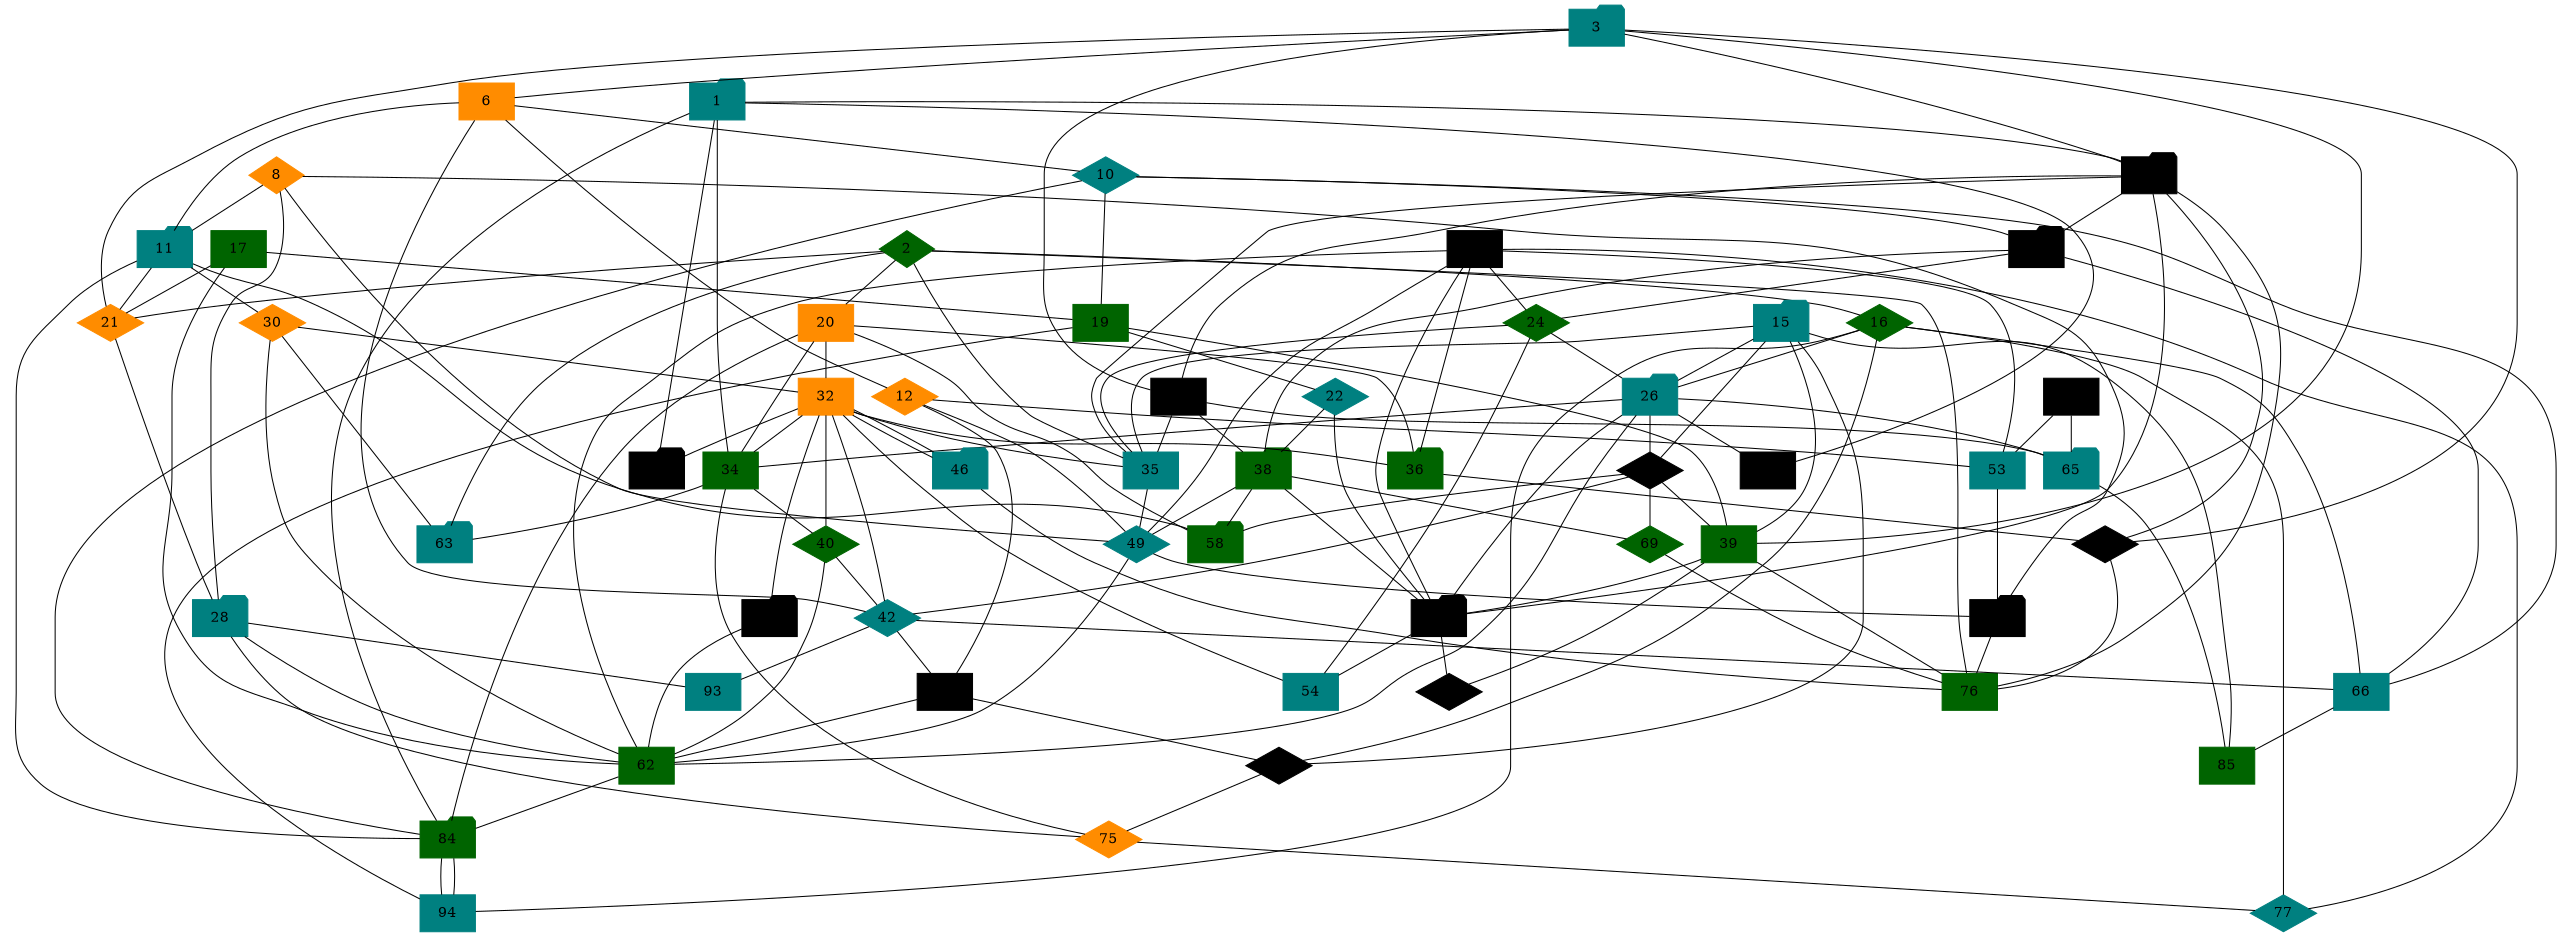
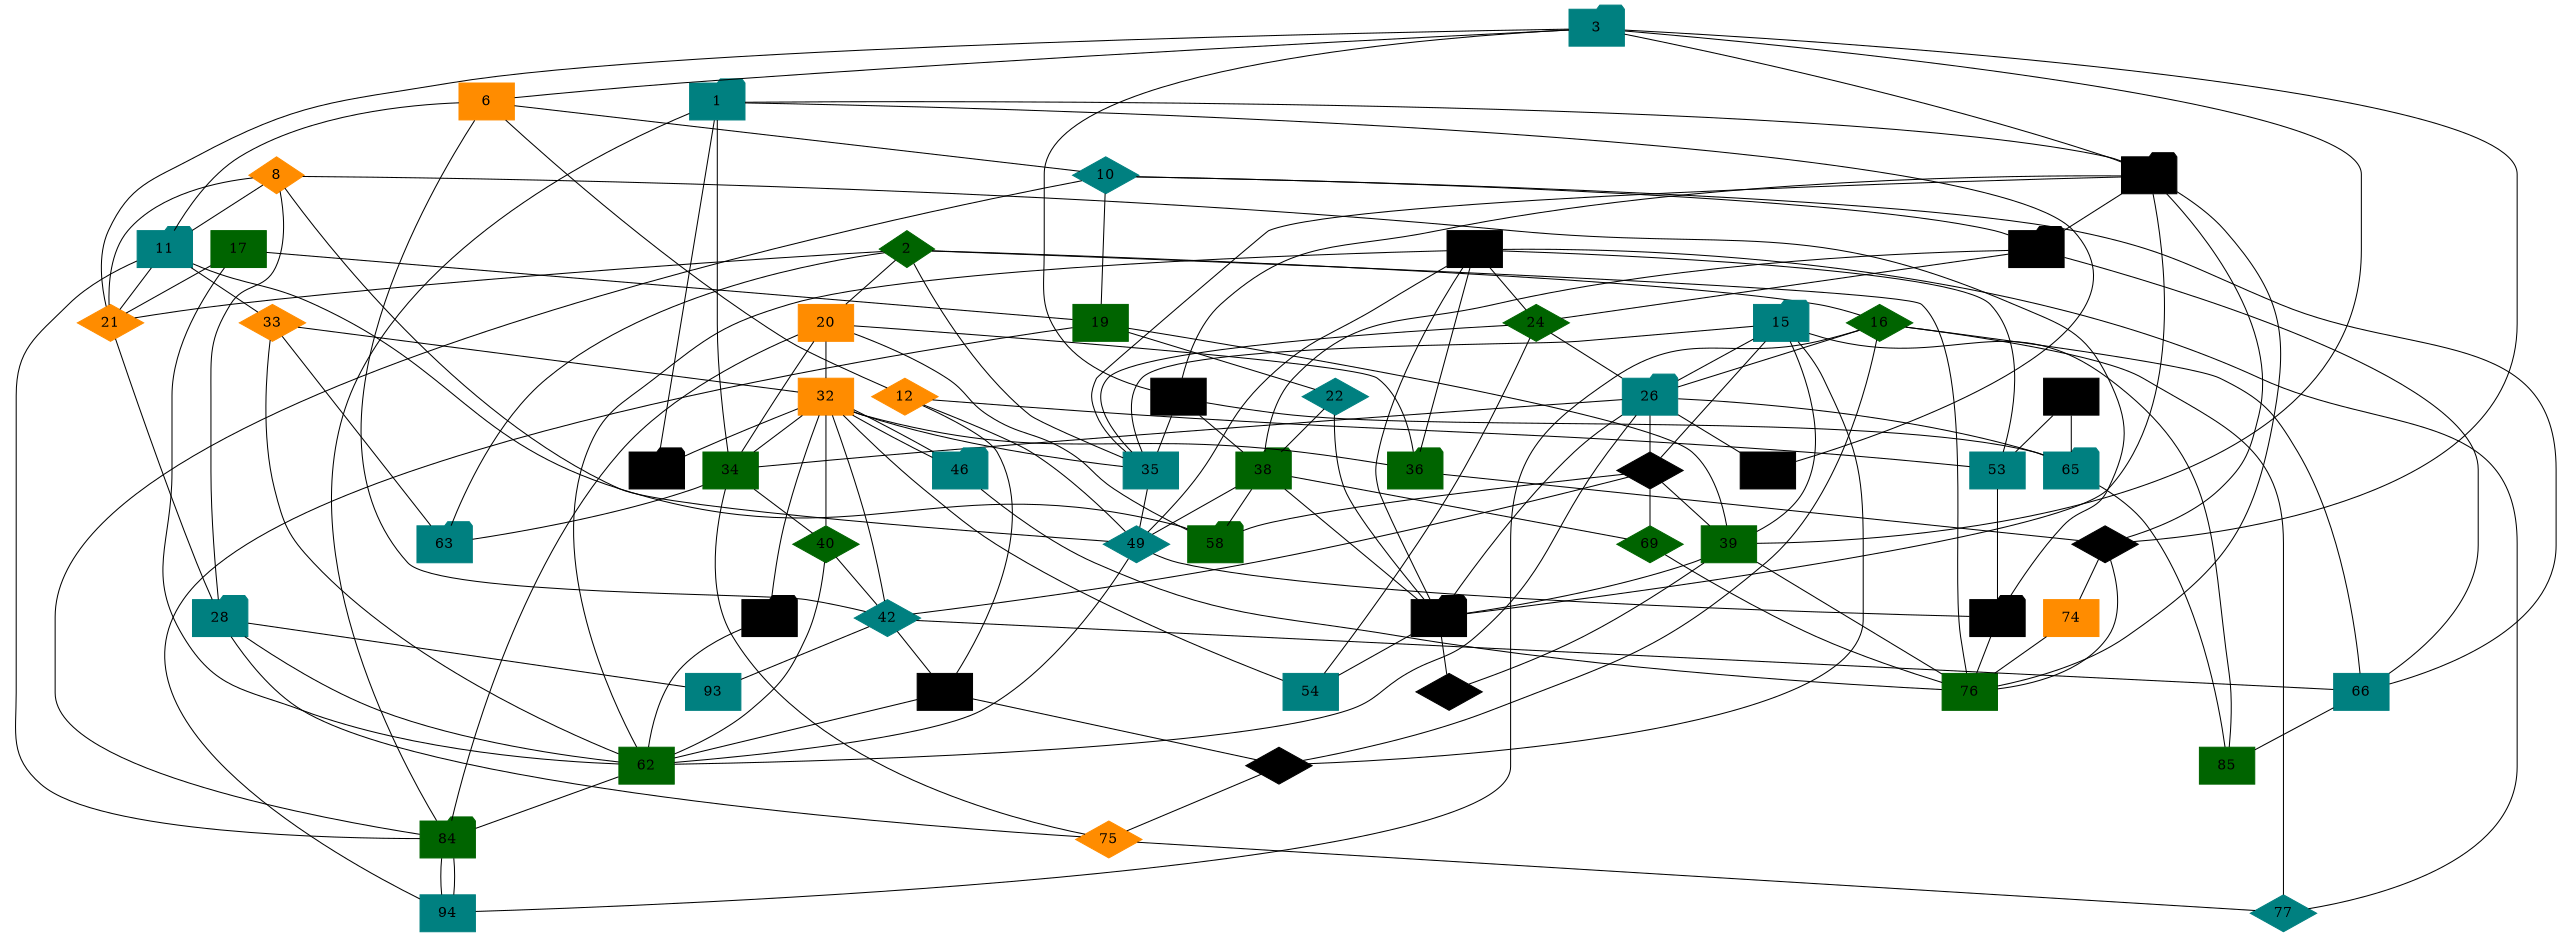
none -> (151, 211)
(272, 323) -> (272, 323)
none -> (2071, 618)
